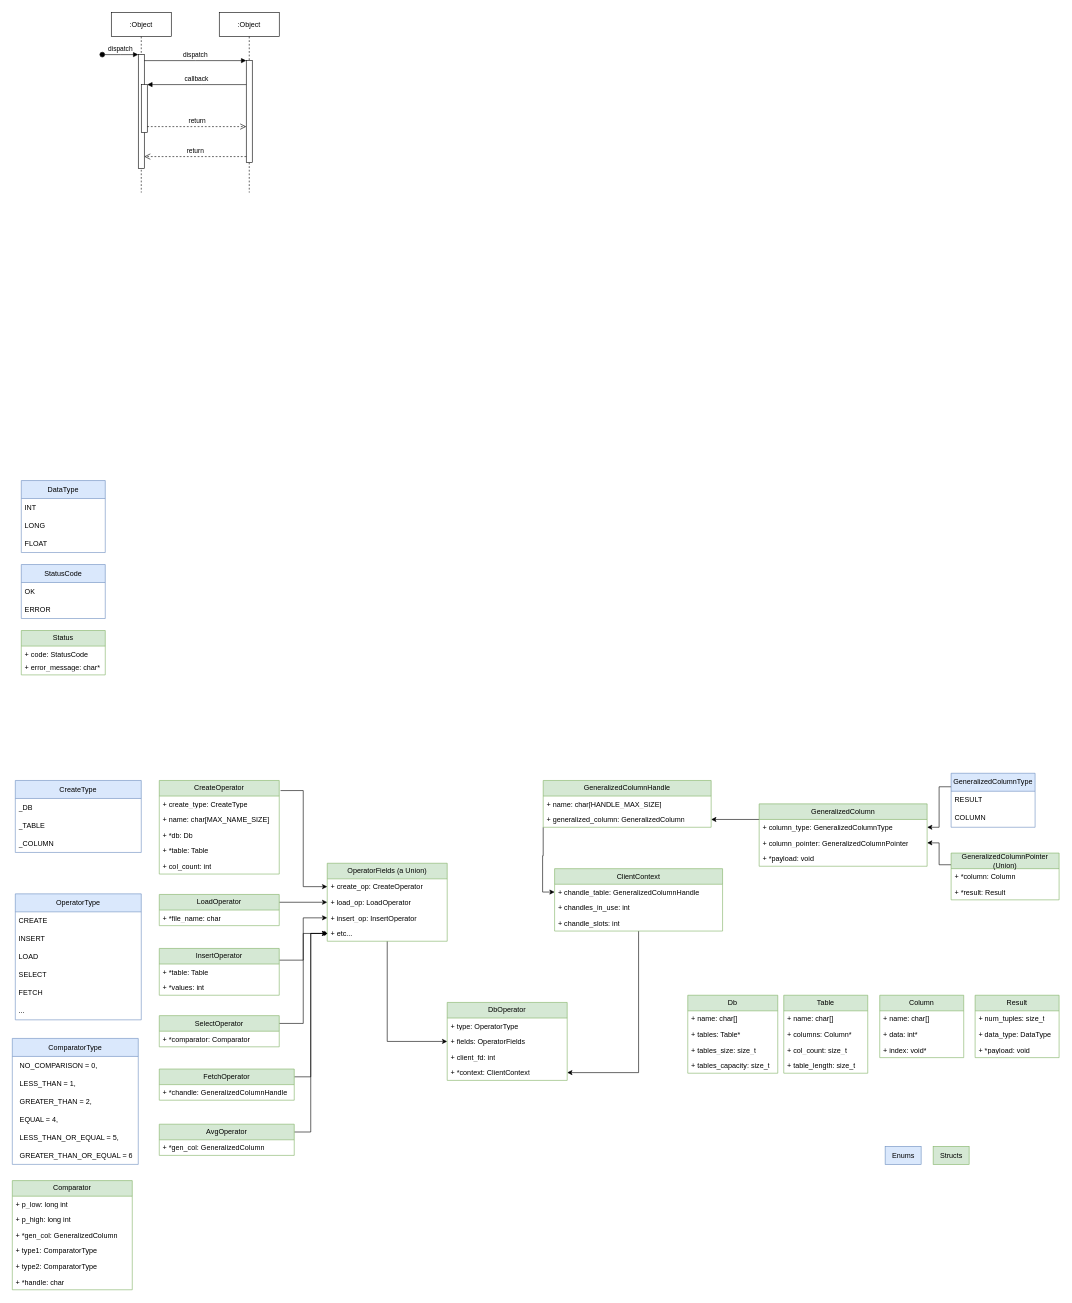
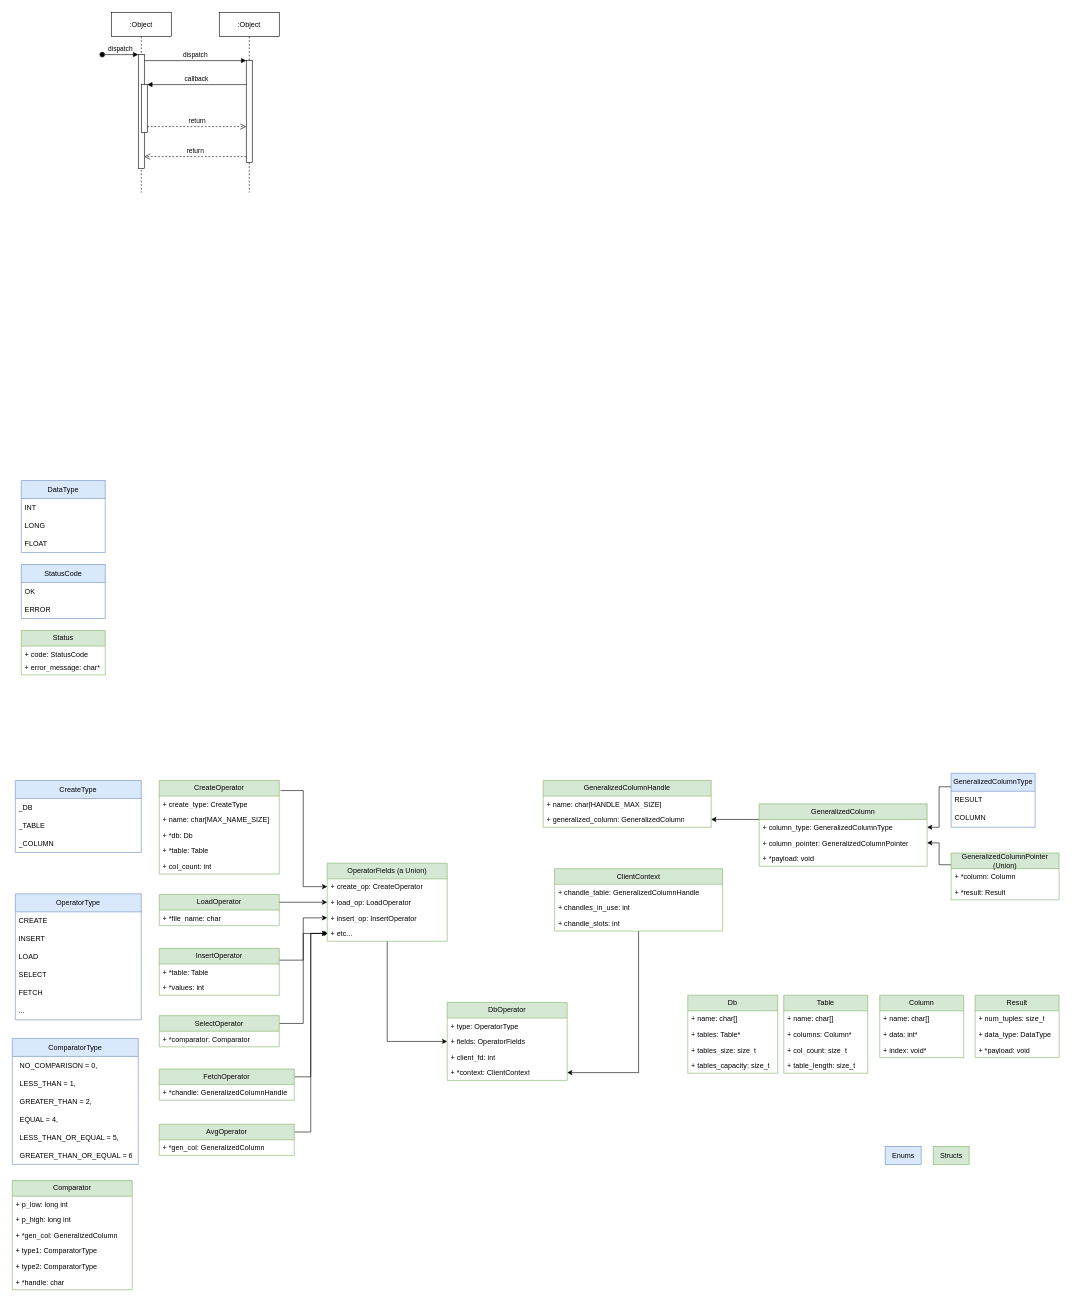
(543, 876) -> none
